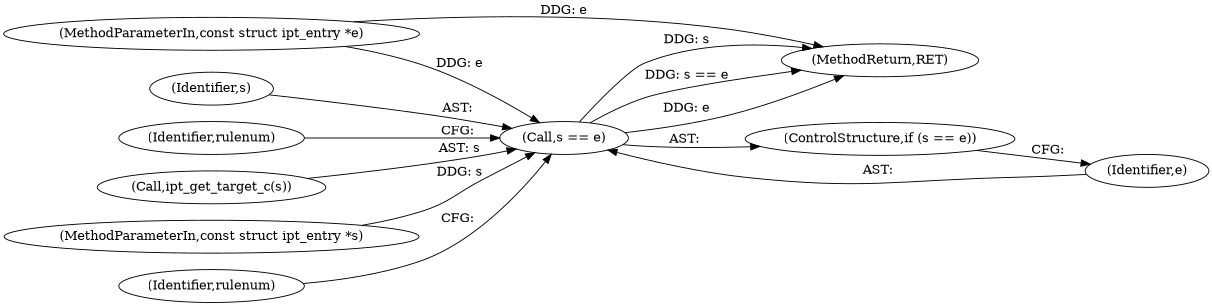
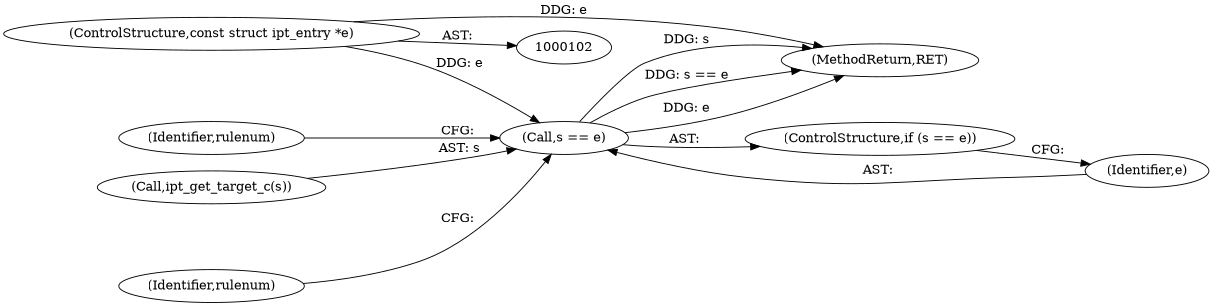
(212, 34) -> (212, 34)
none -> (564, 48)
(212, 89) -> none
(212, 237) -> none
